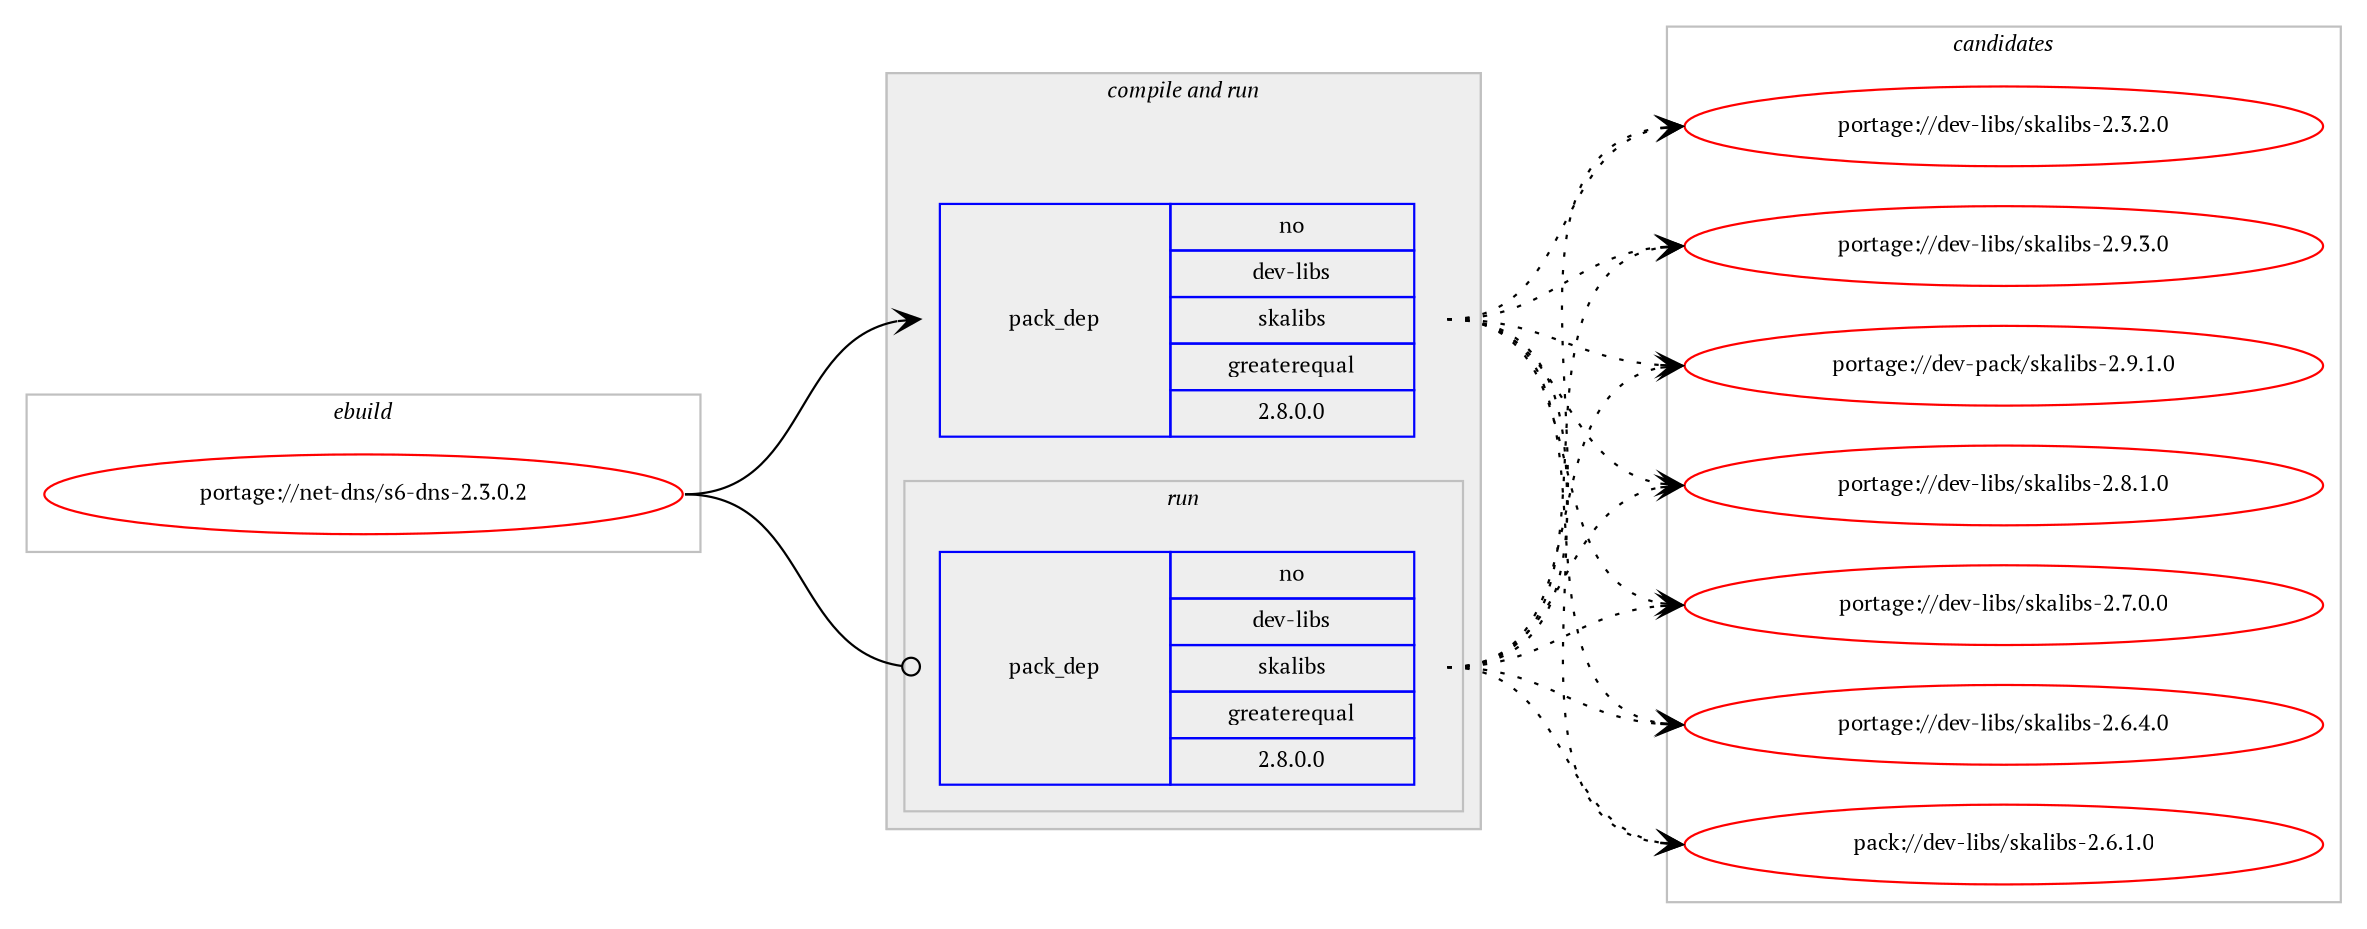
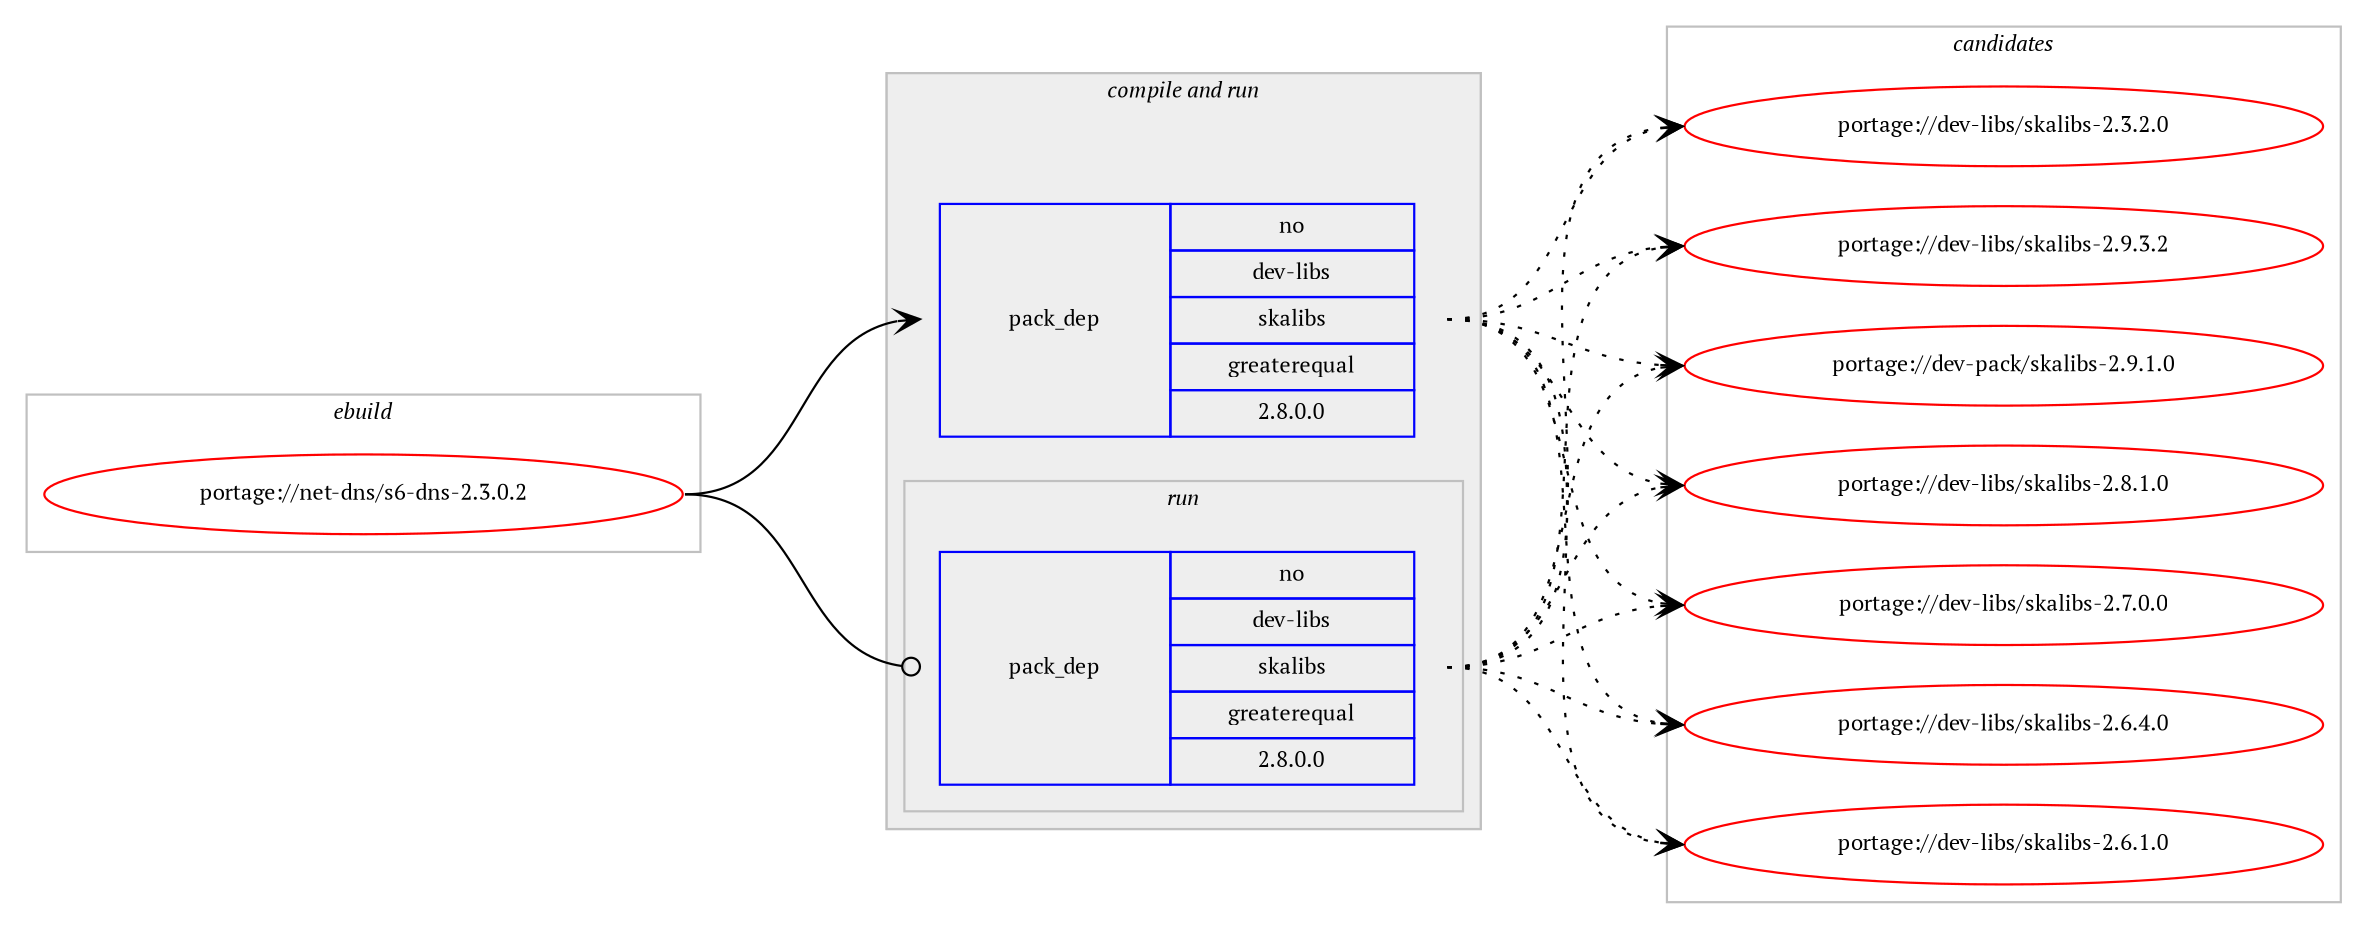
(2004, 246) -> (2004, 246)
(2004, 845) -> (2004, 845)
